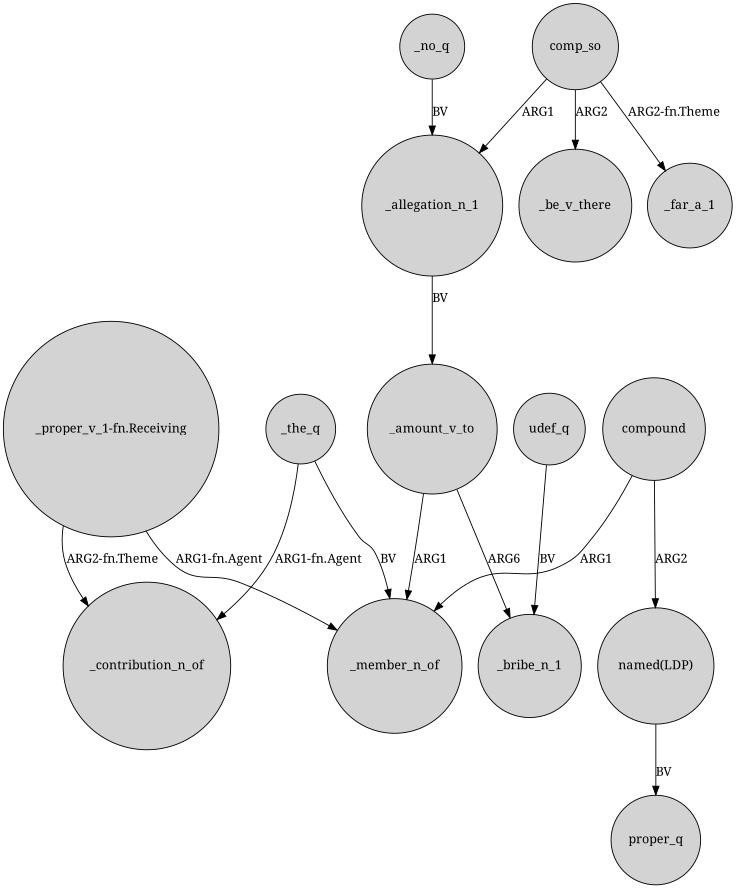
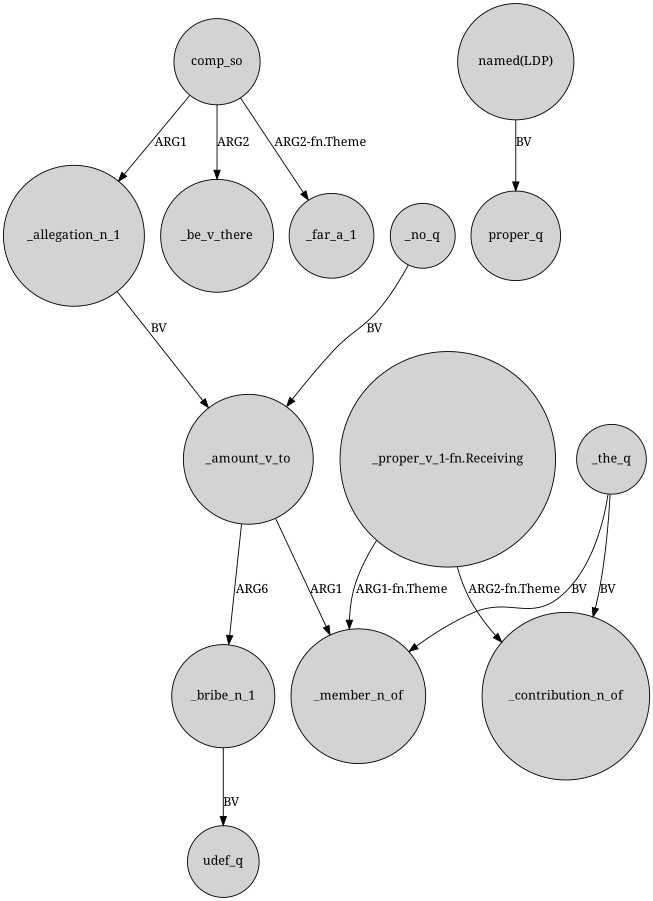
(432, 103) -> (352, 334)
(654, 429) -> none
(541, 535) -> (223, 782)
(219, 559) -> (402, 590)
(319, 559) -> (608, 590)
